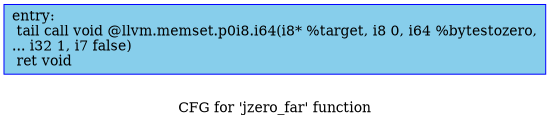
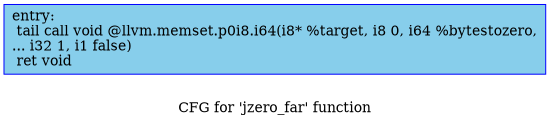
(72, 46) -> (72, 46)
